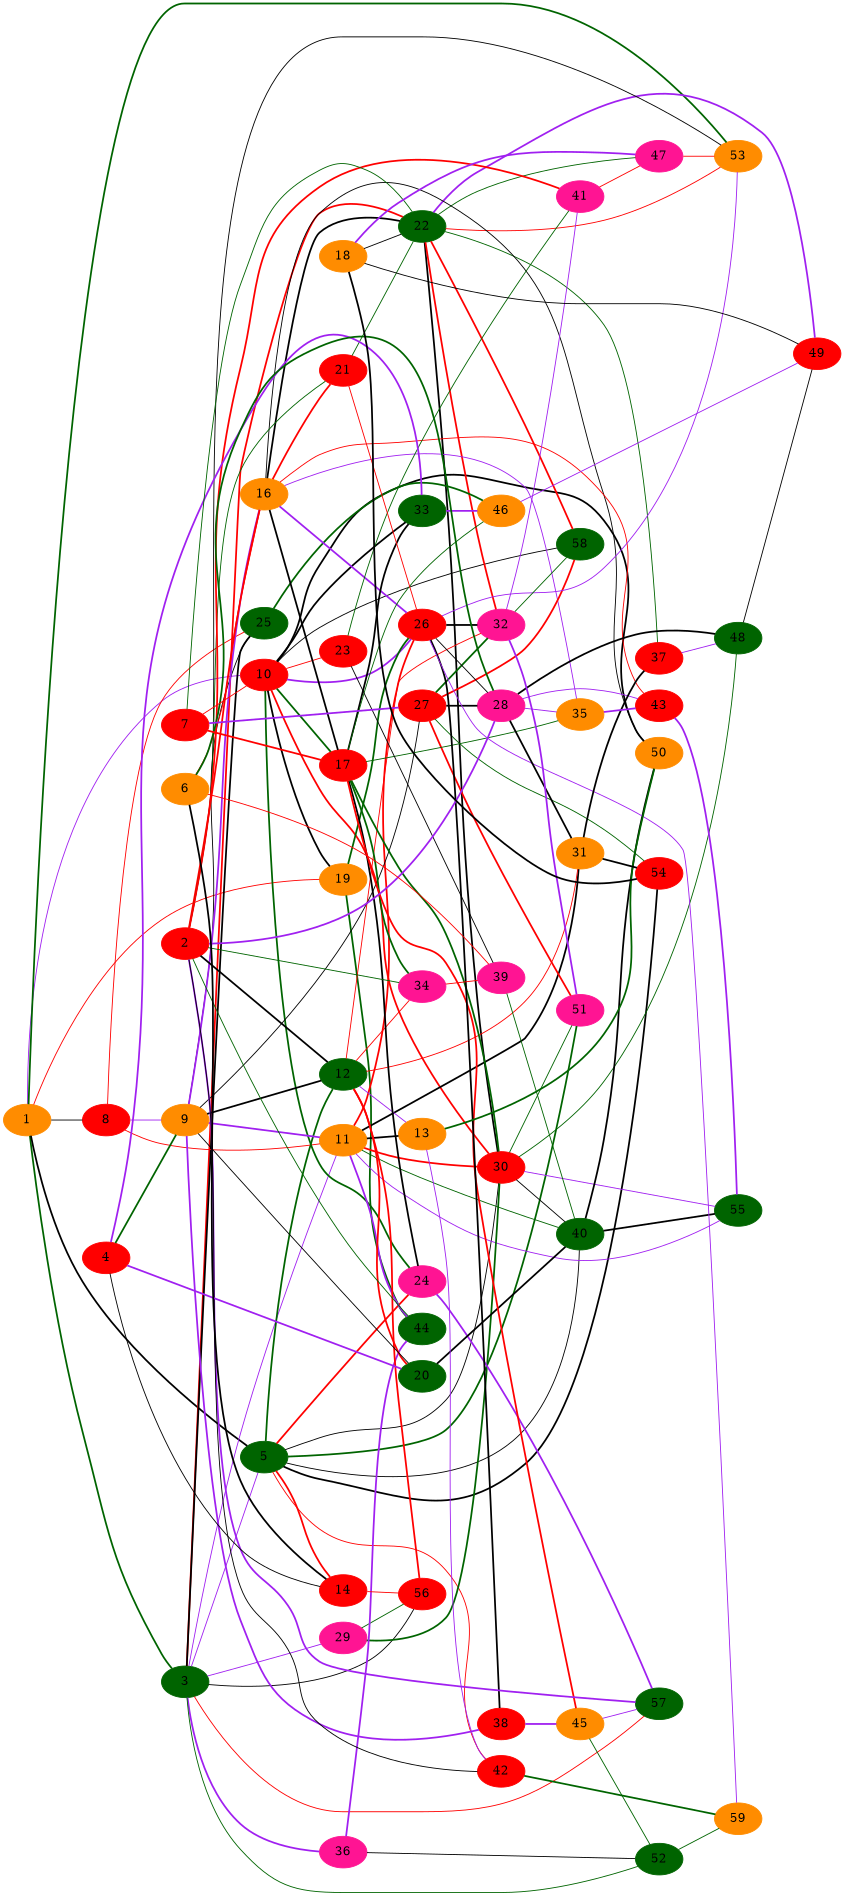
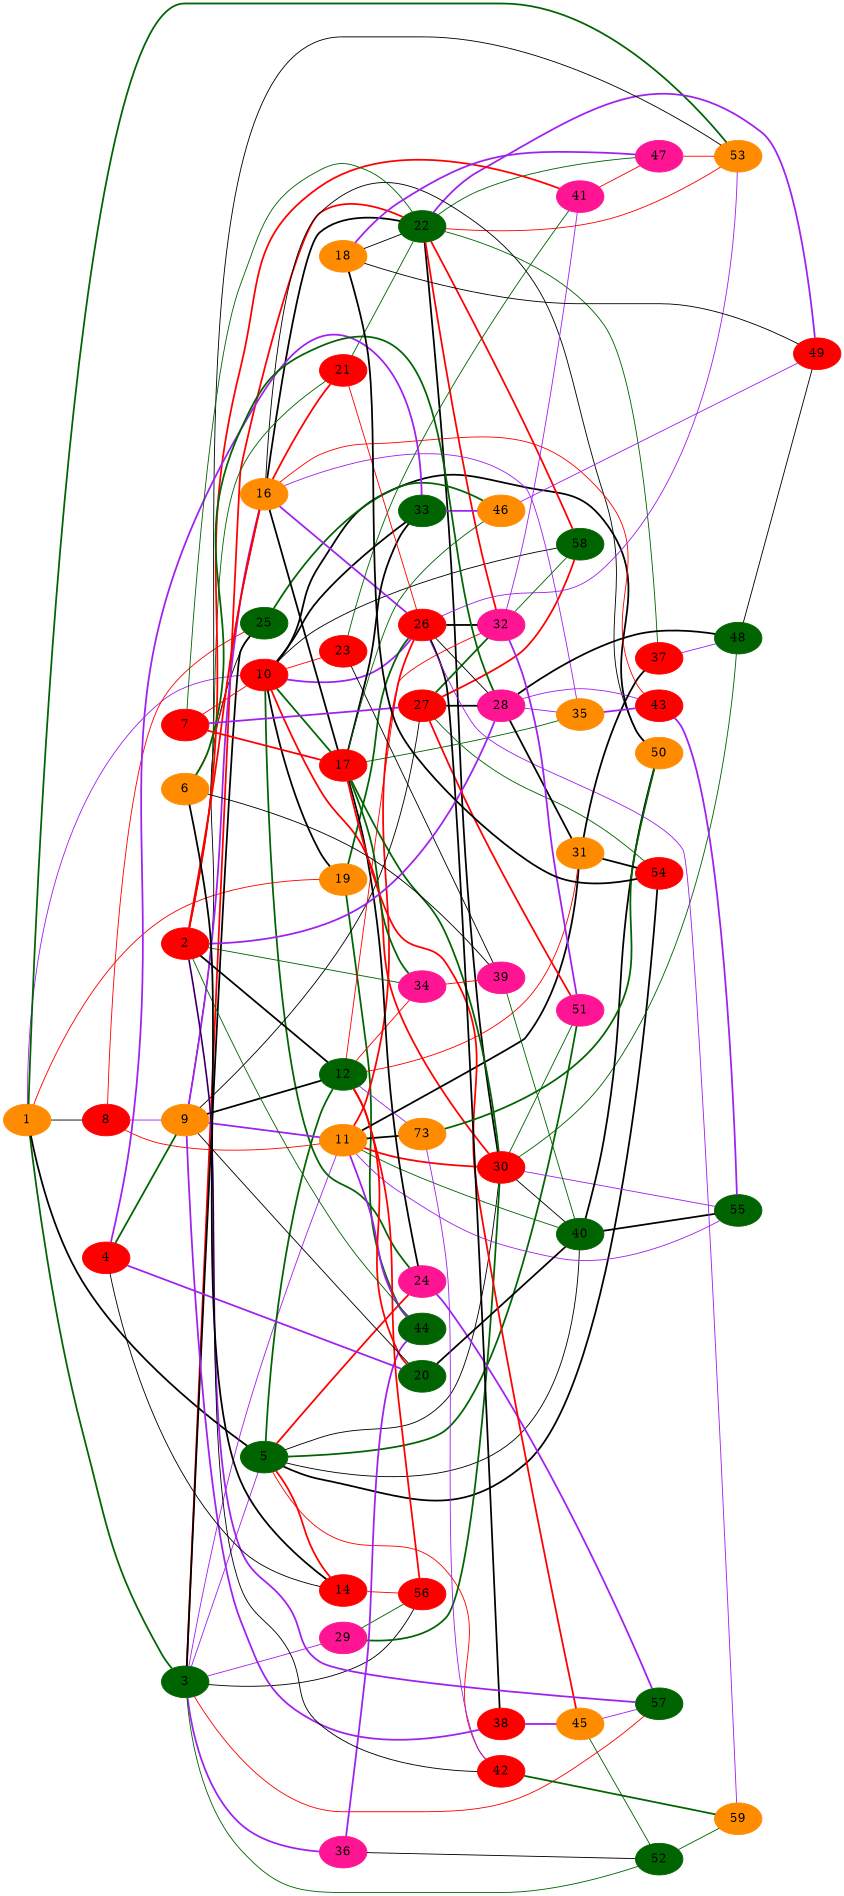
(342, 842) -> (342, 842)
(422, 1134) -> (422, 1134)
